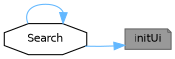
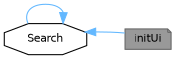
(99, 46) -> (110, 32)
